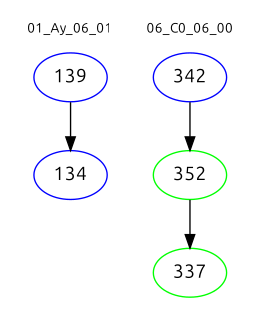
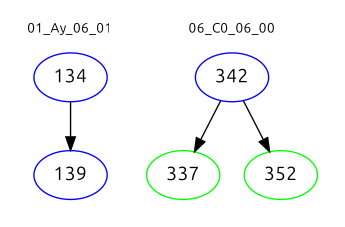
(71, 120) -> (71, 120)
(190, 217) -> (211, 120)
